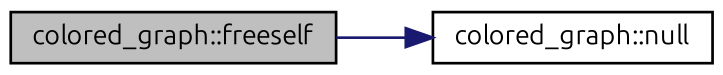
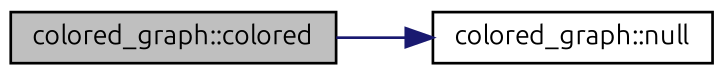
(173, 38) -> (173, 38)
